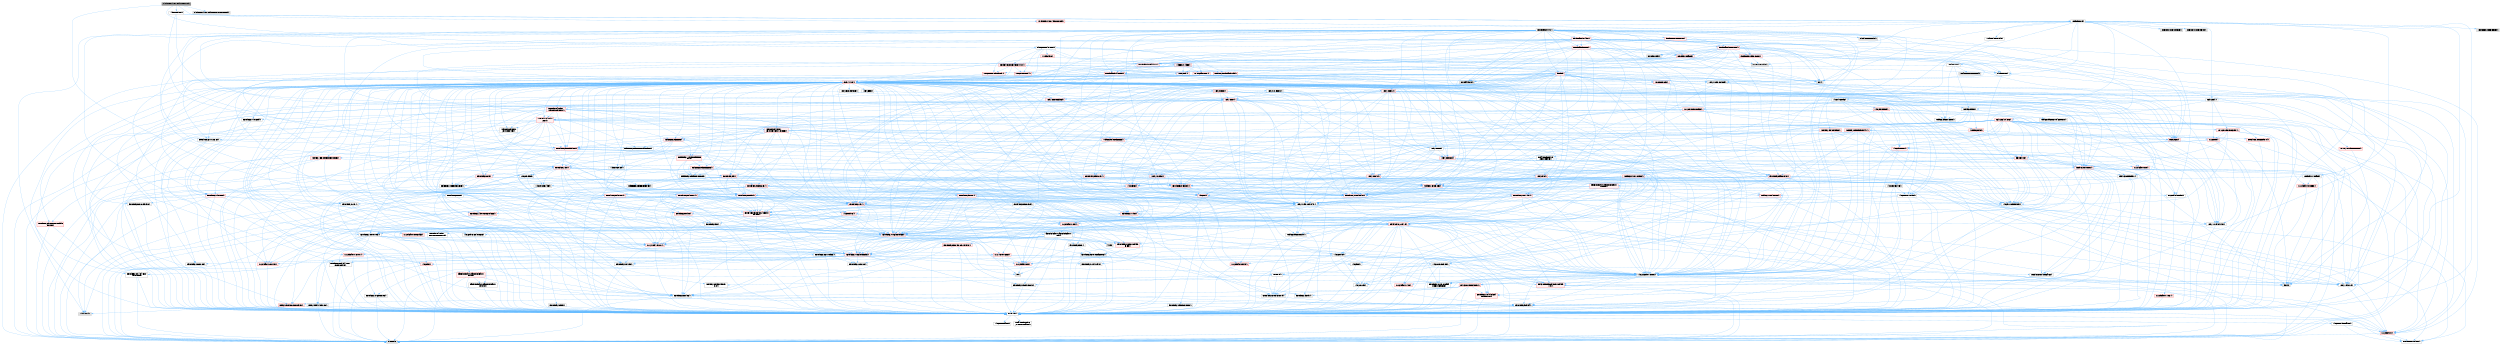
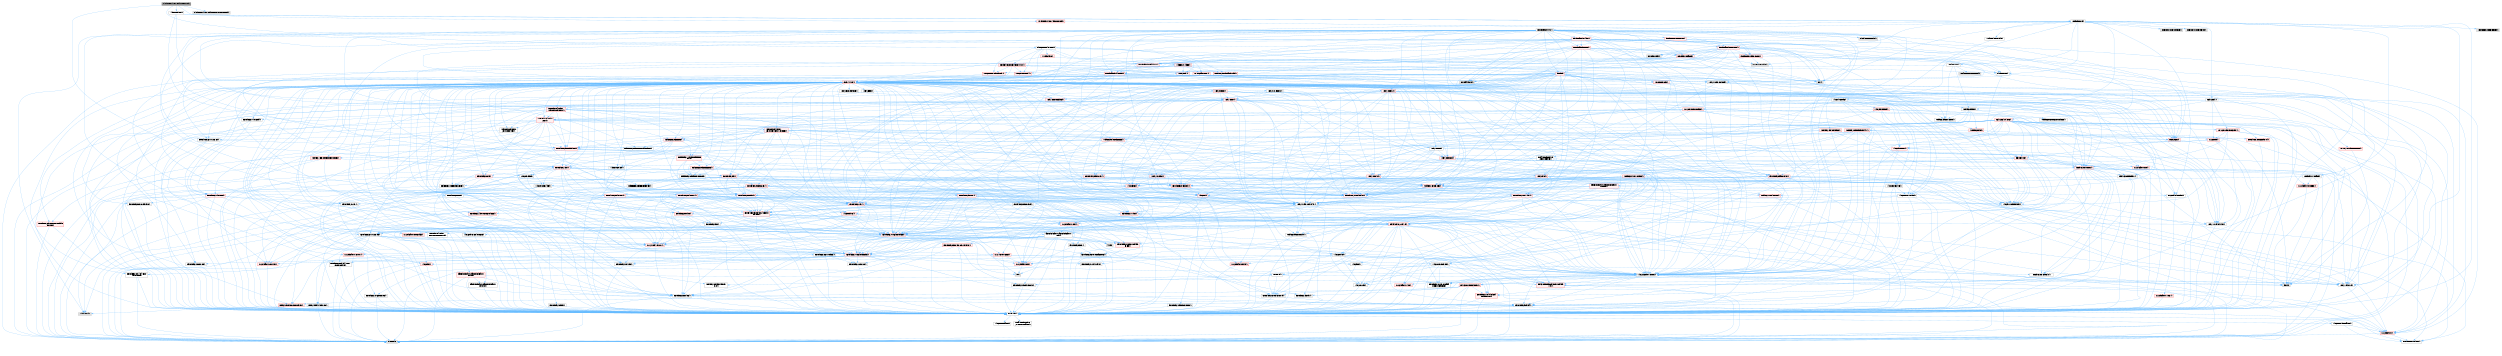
(2053, 120) -> (2053, 120)
(370, 235) -> (370, 235)
(2042, 275) -> (2042, 275)
